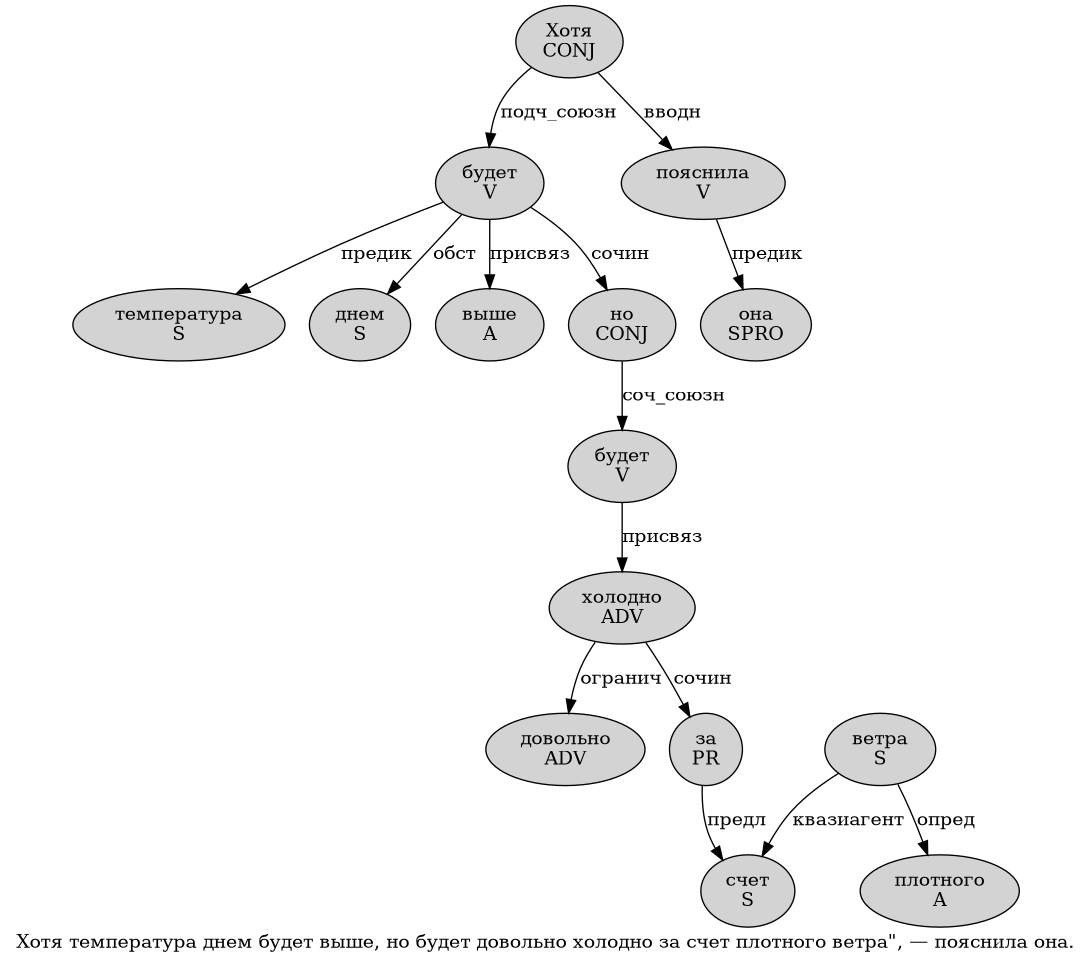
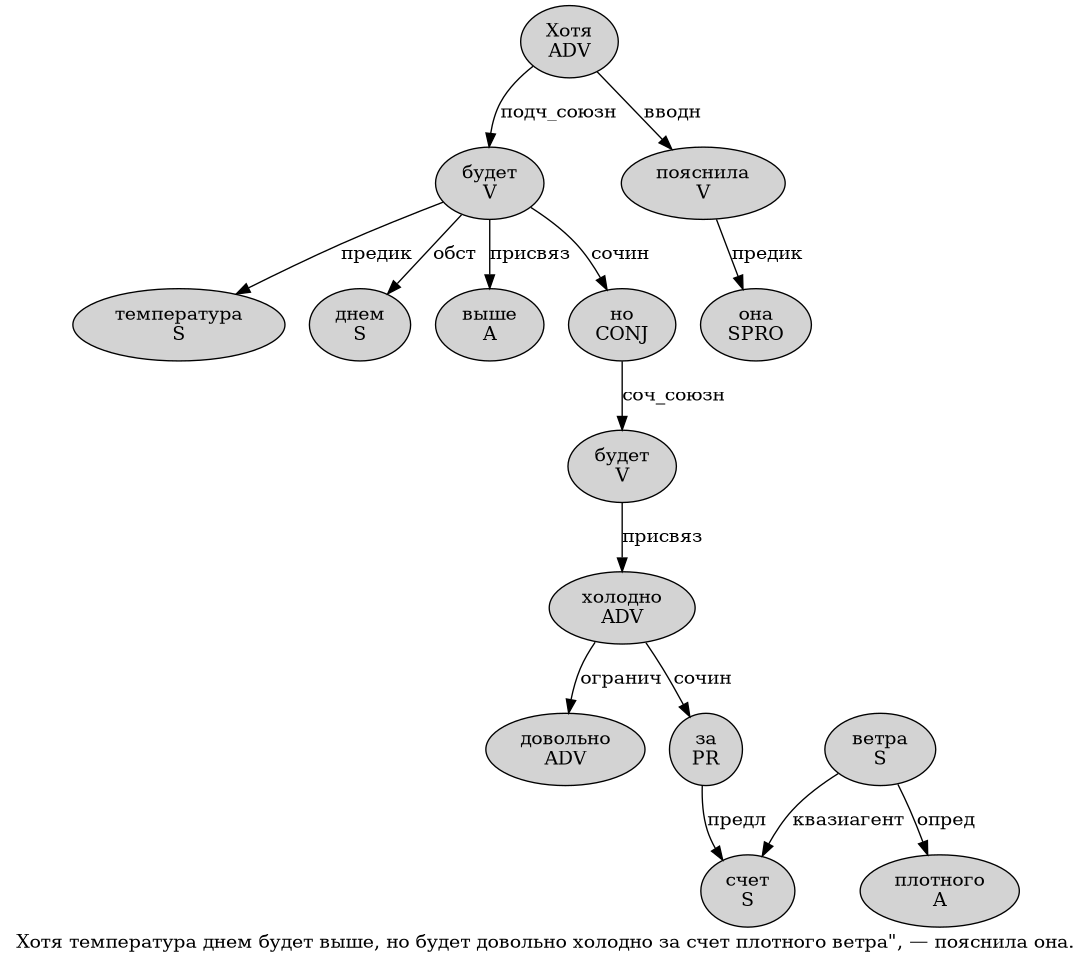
(569, 42) -> (569, 42)
